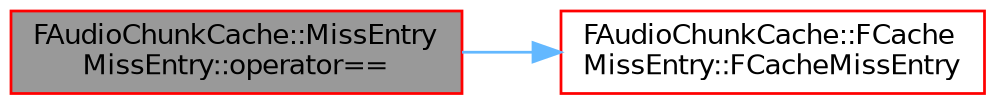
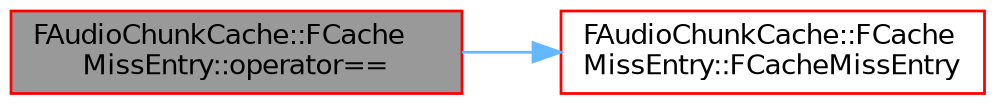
(236, 52) -> (236, 52)
